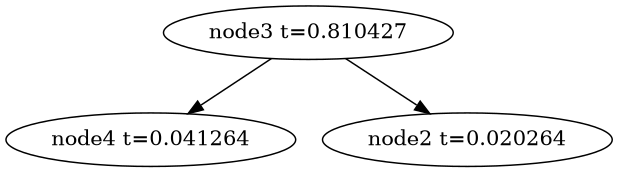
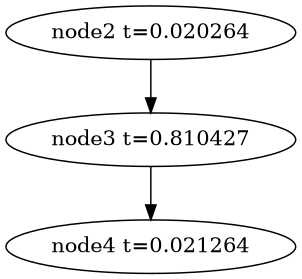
(381, 82) -> (151, 79)
(151, 140) -> (151, 247)
